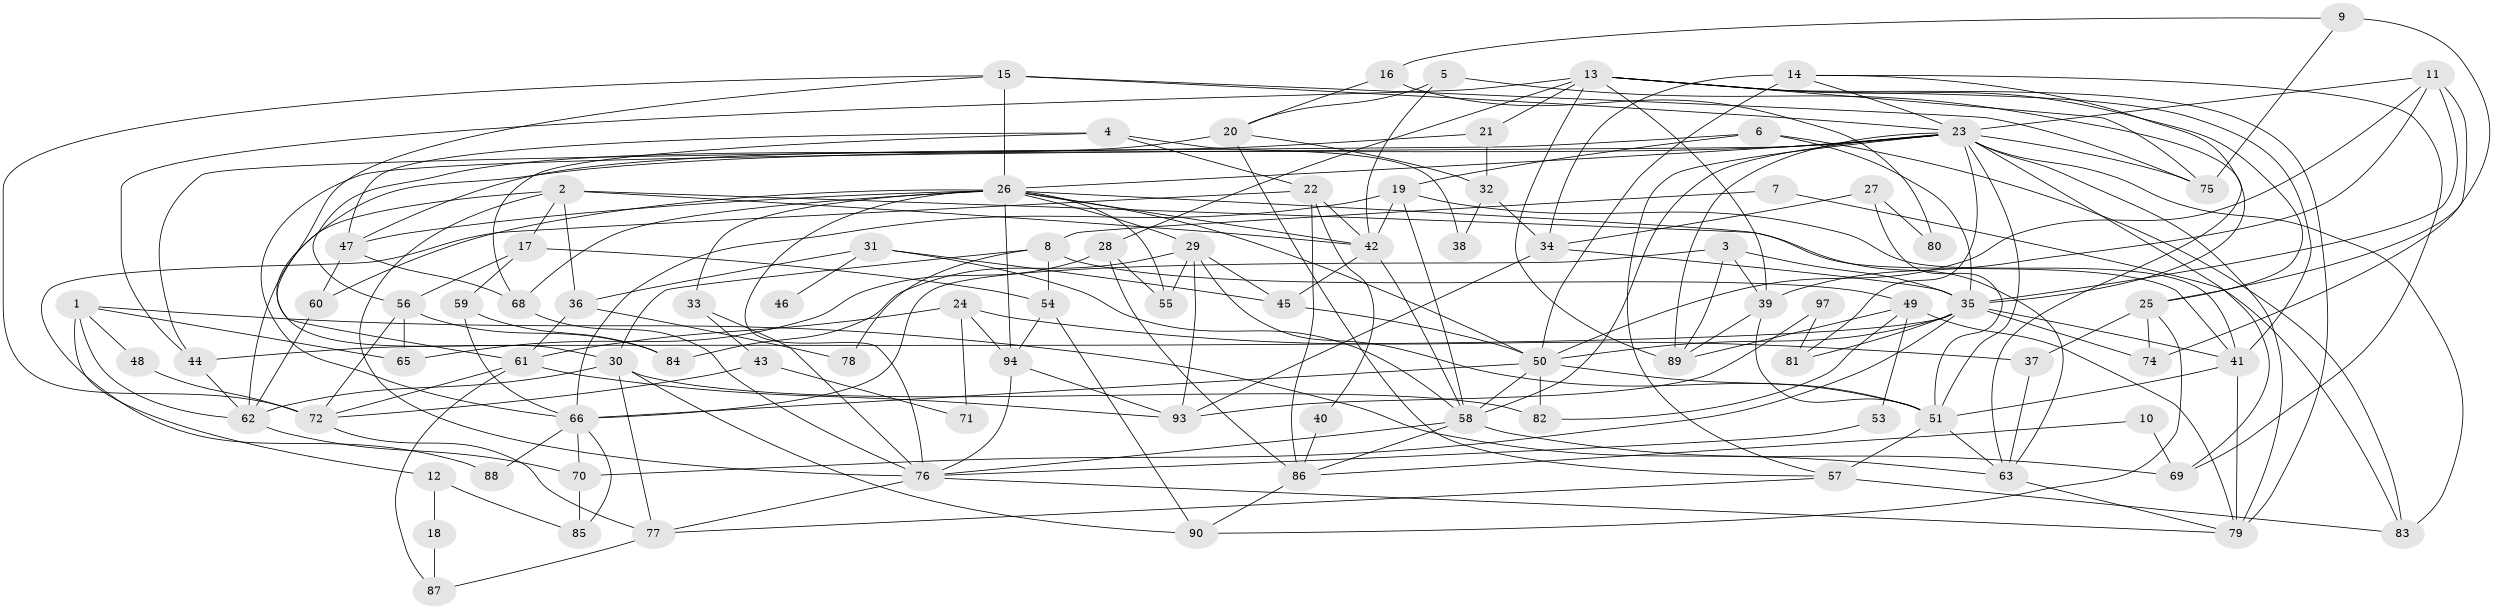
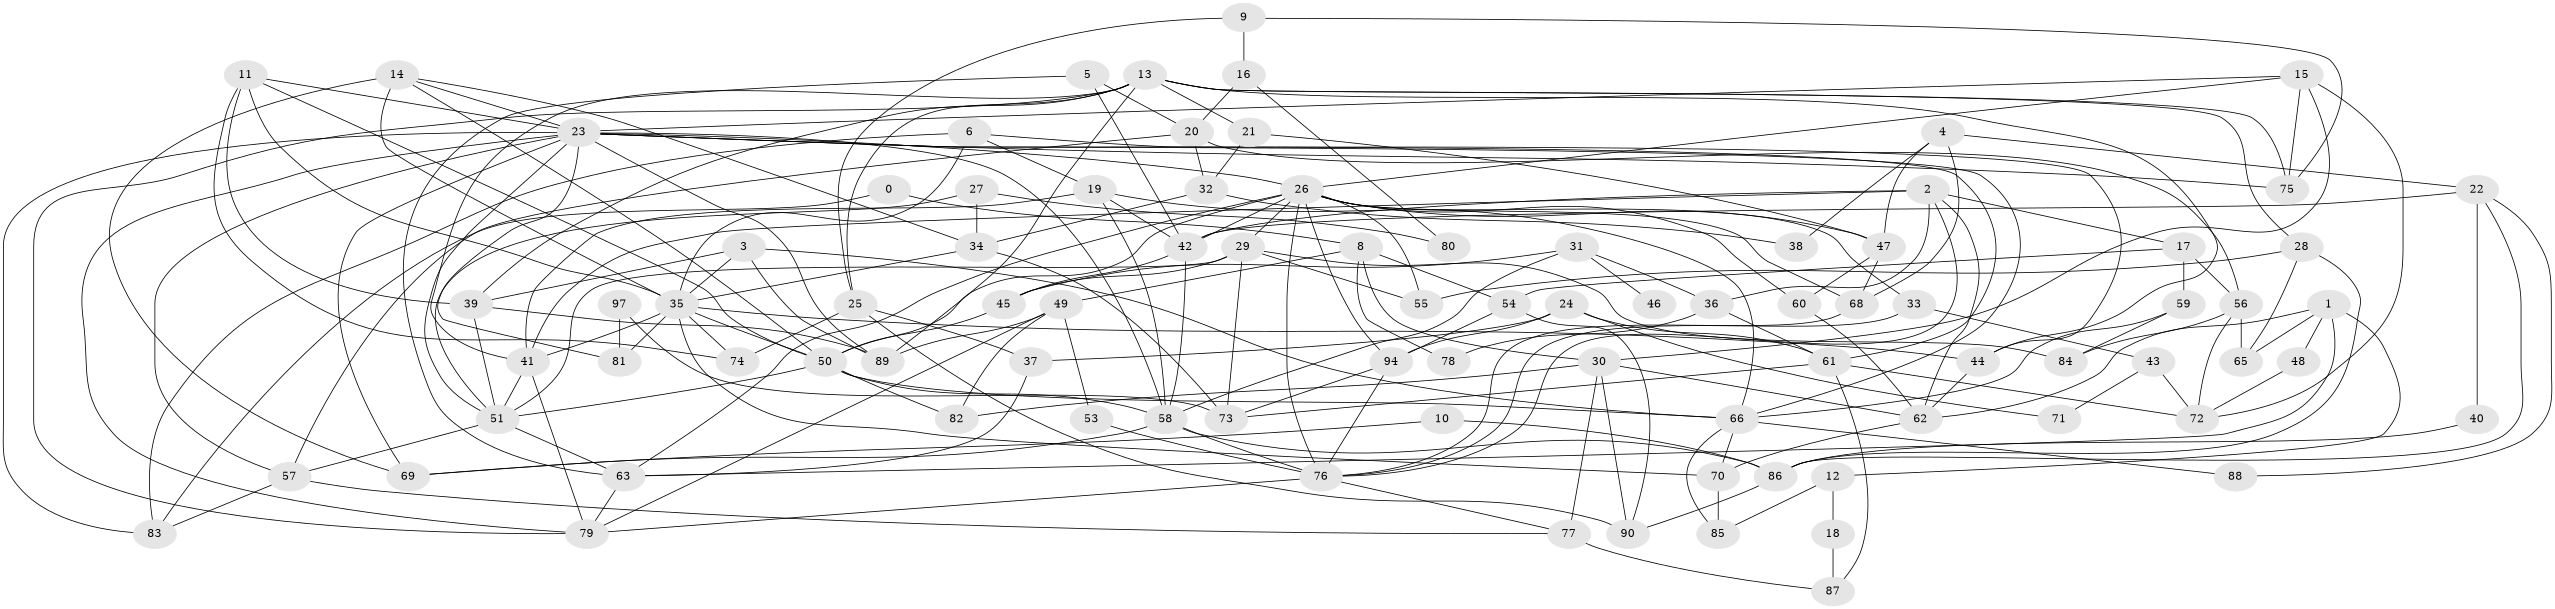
(1776, 190) -> (889, 190)
(1180, 419) -> (1226, 419)
(494, 451) -> none
